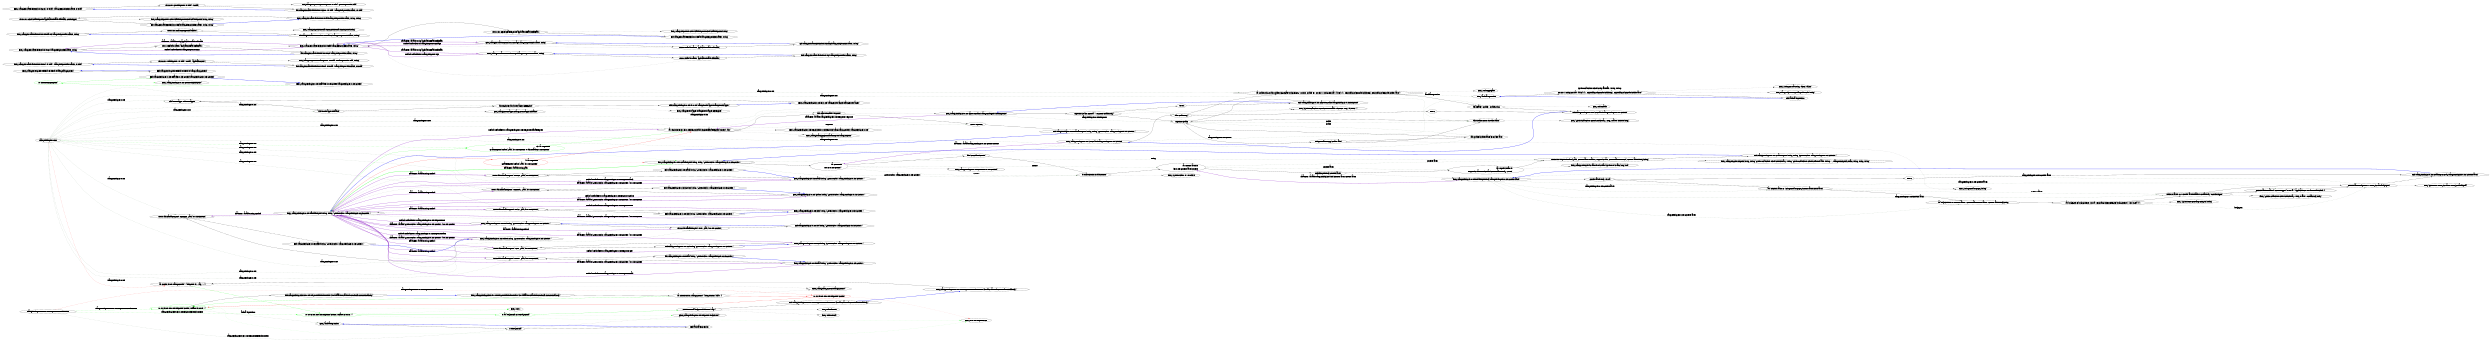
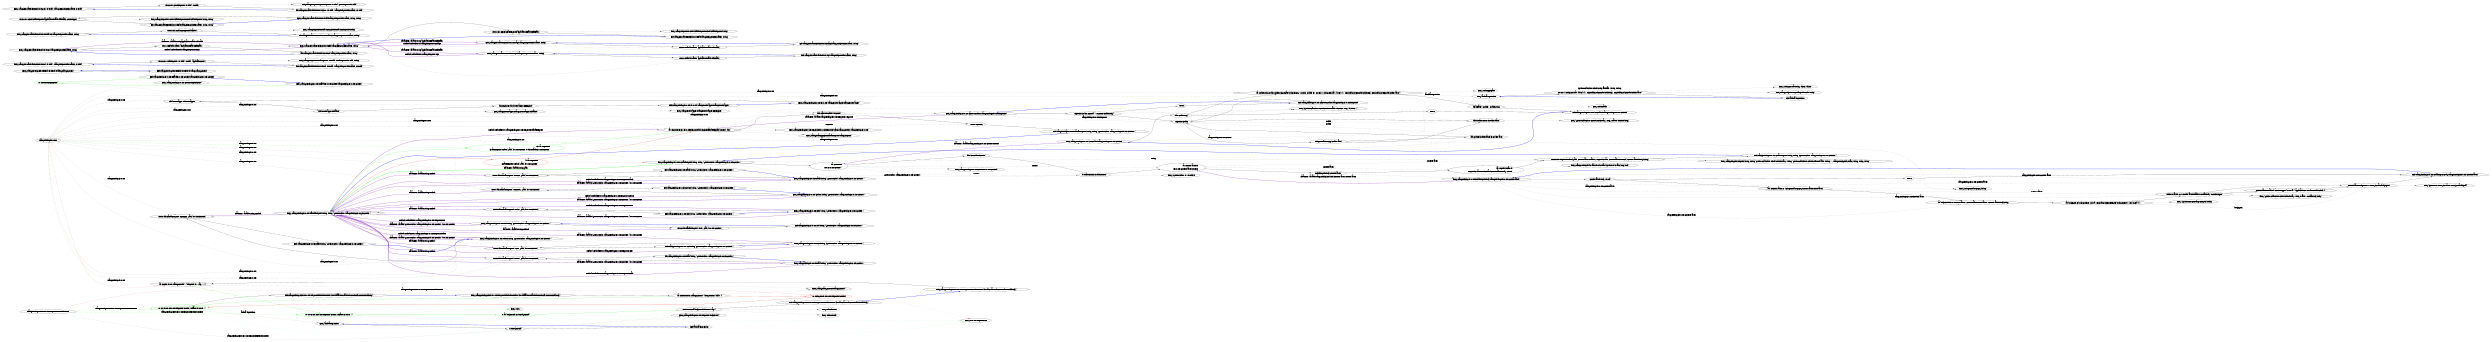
(829, 296) -> (829, 296)
